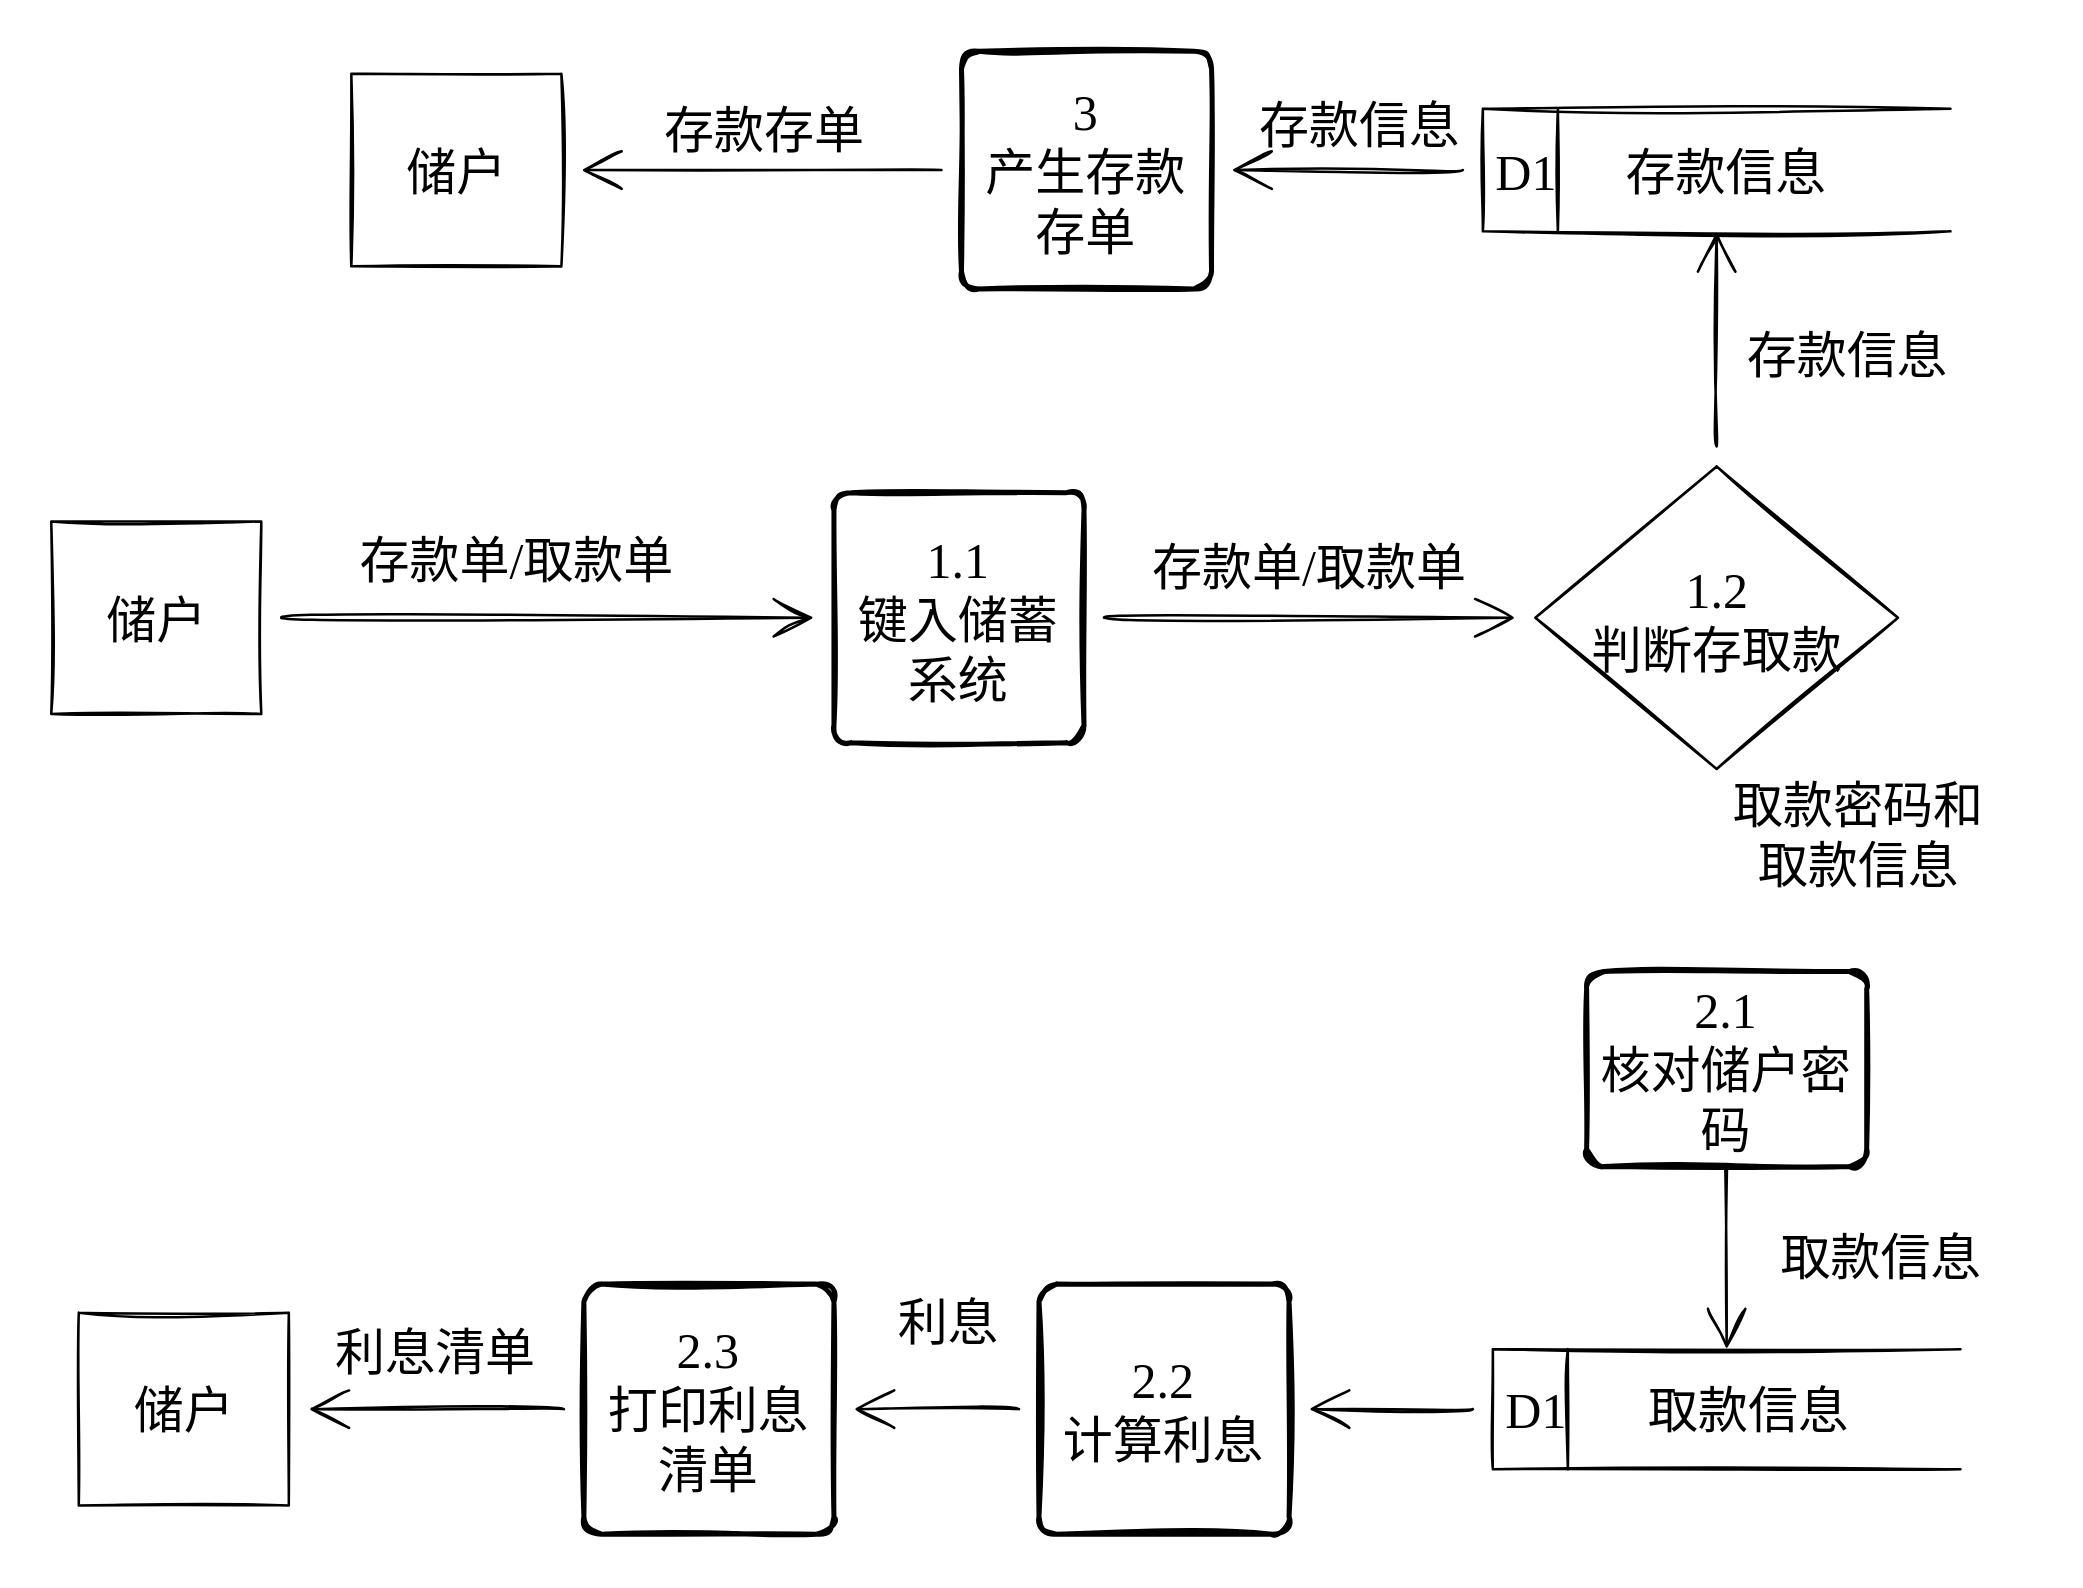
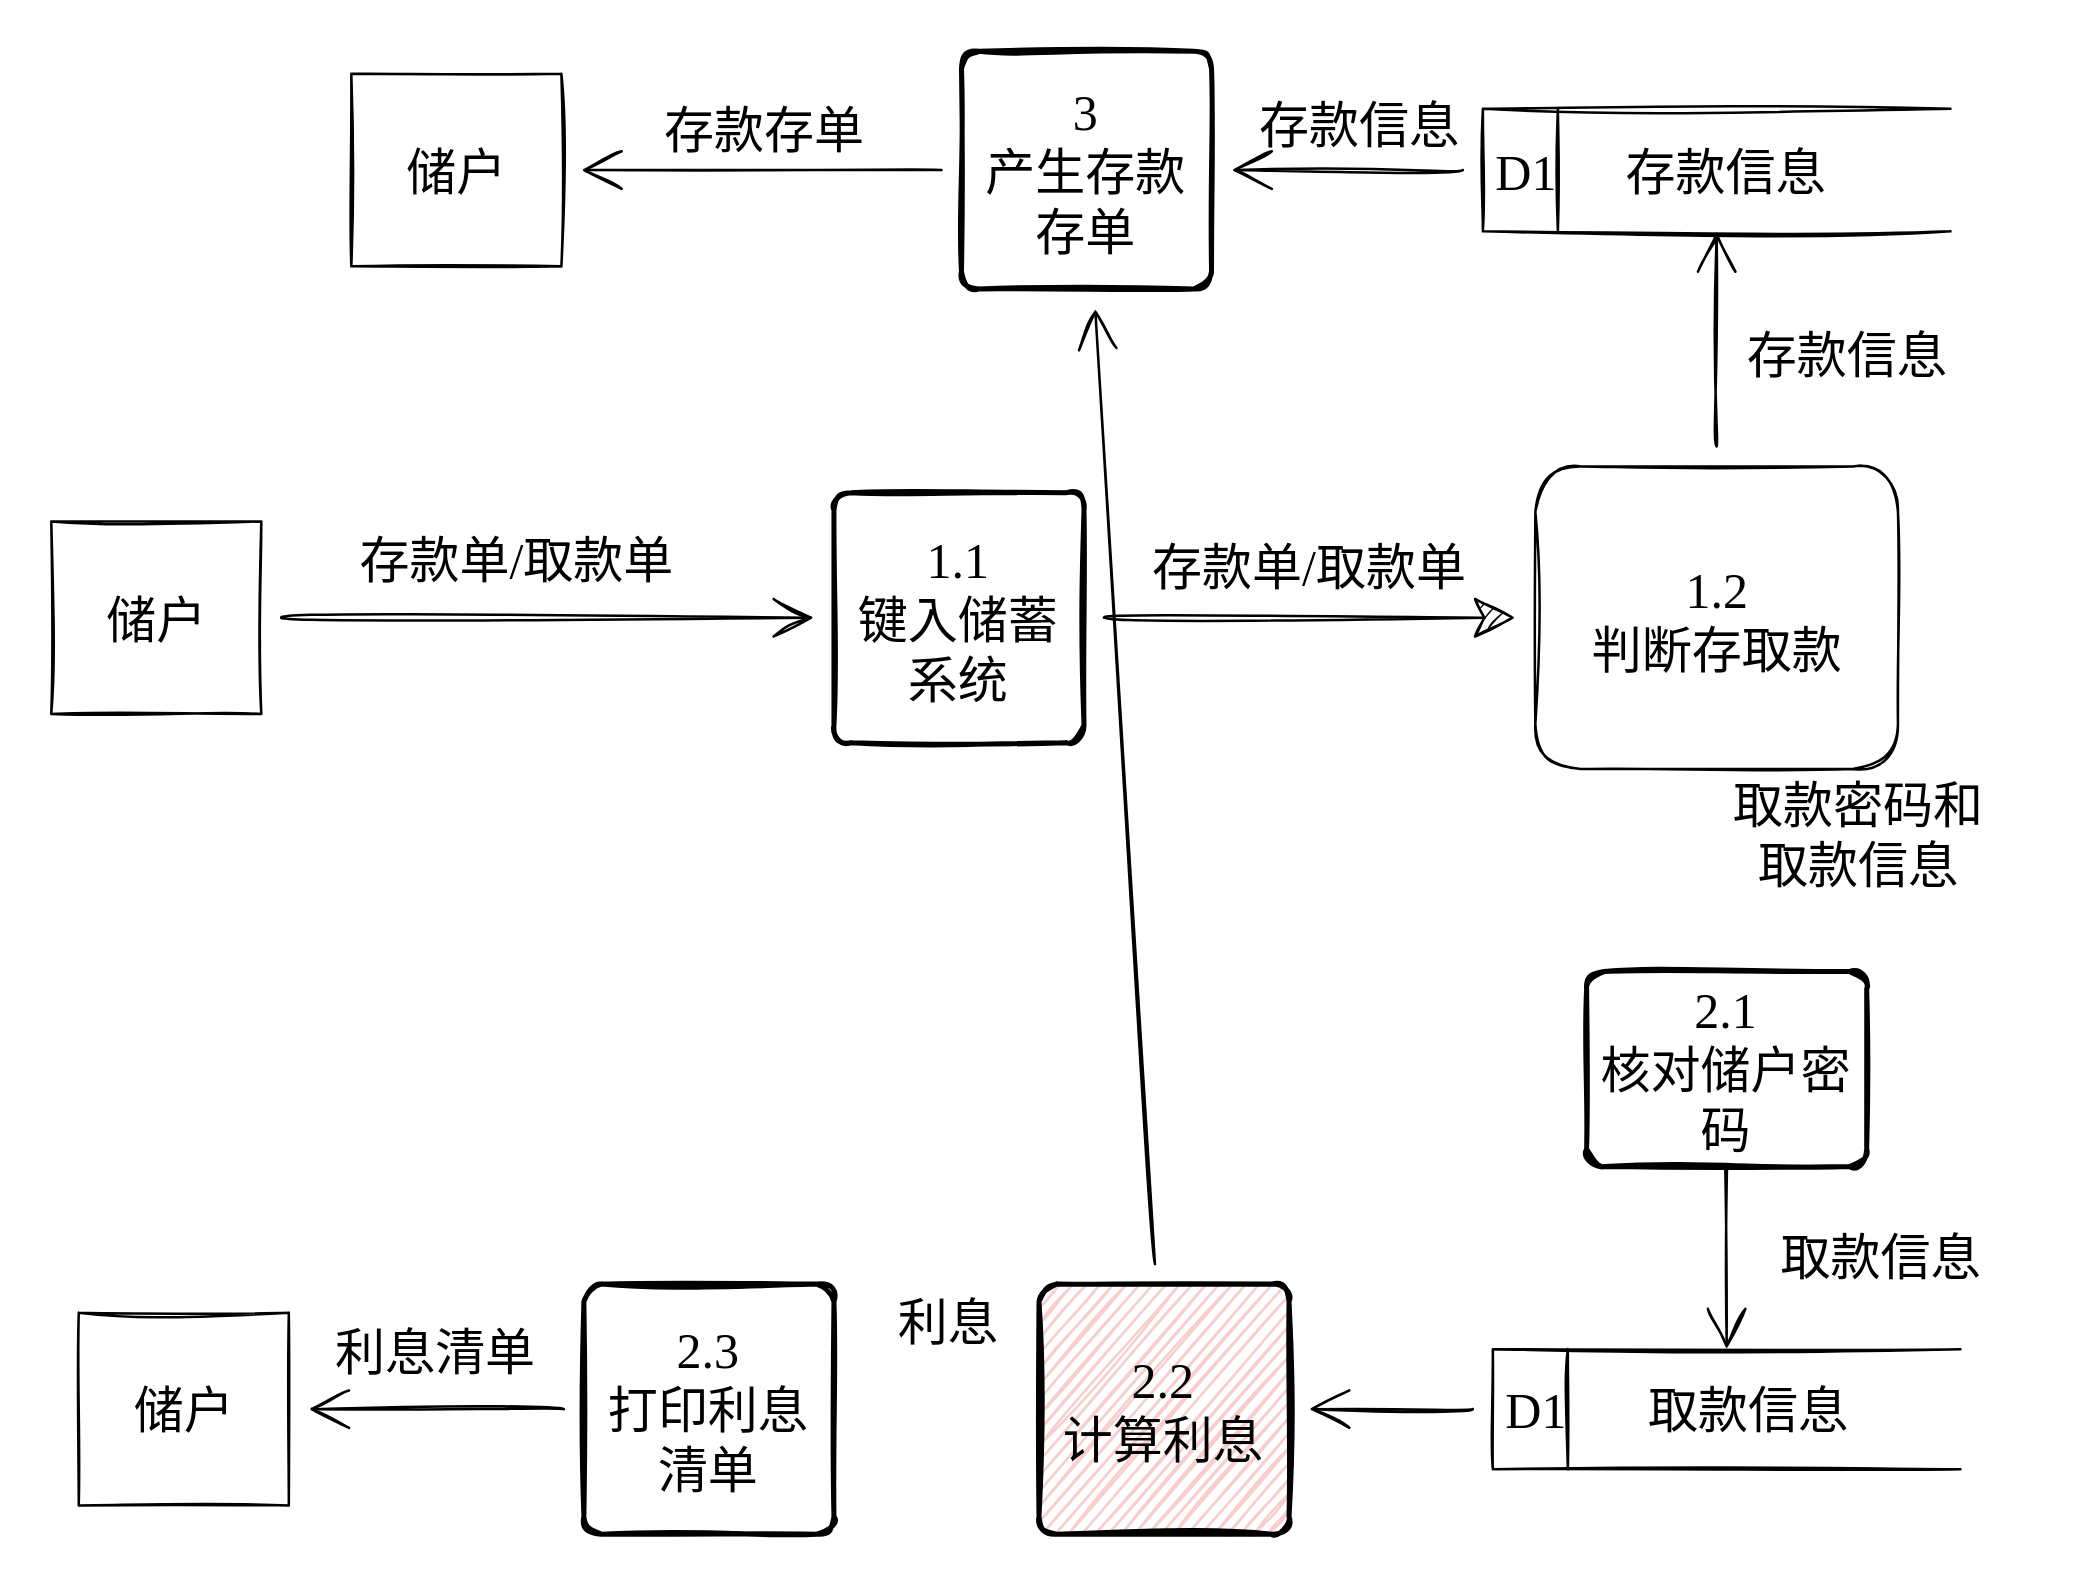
(1494, 618) -> (1481, 618)
(1716, 618) -> (1716, 618)
(938, 1409) -> (1135, 942)
(1164, 1409) -> (1164, 1409)
